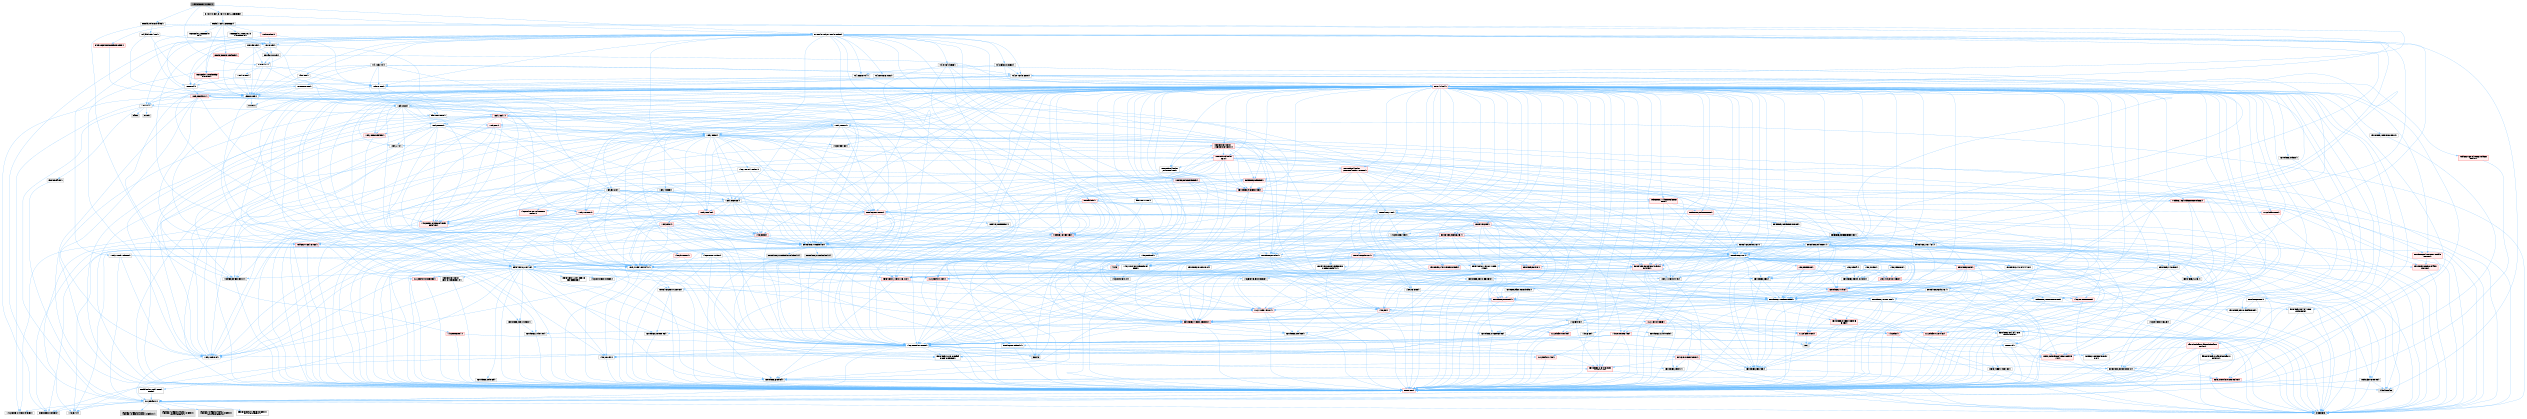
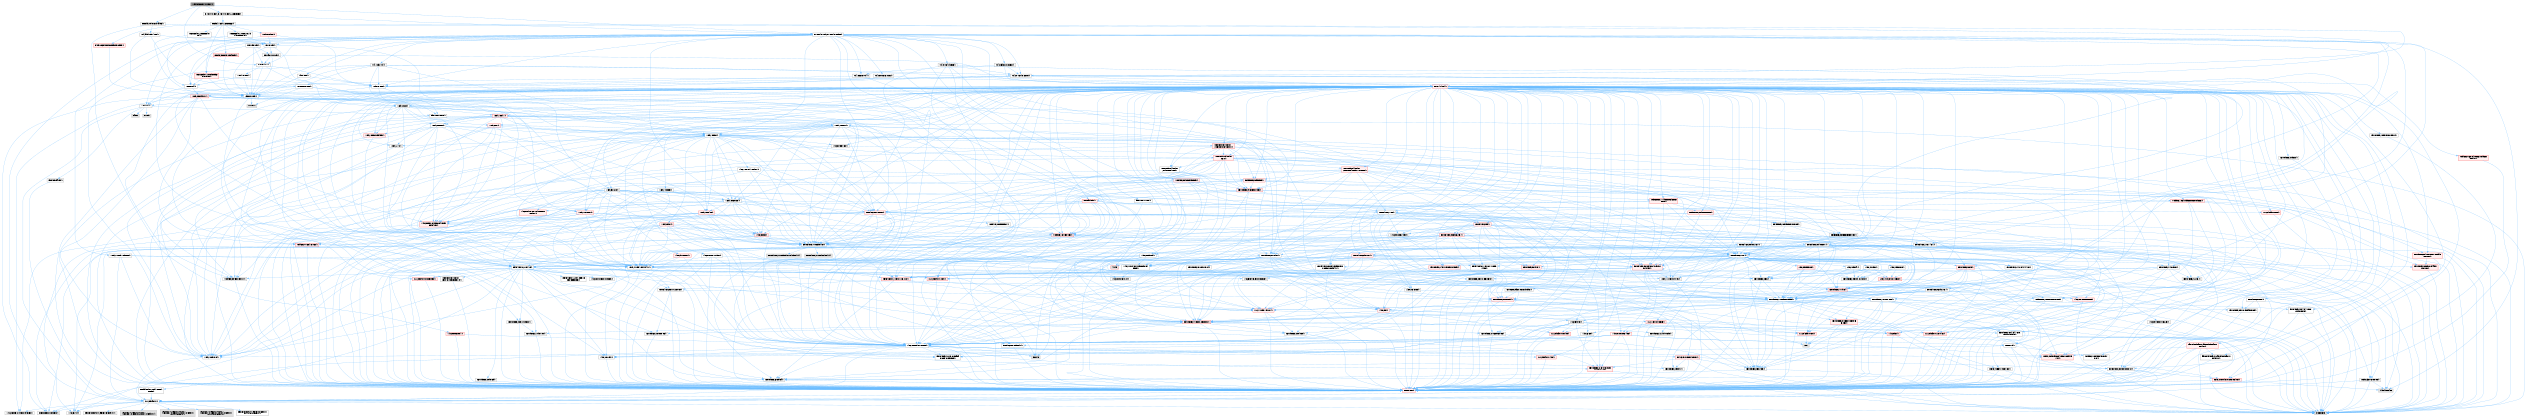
none -> (100, 413)
